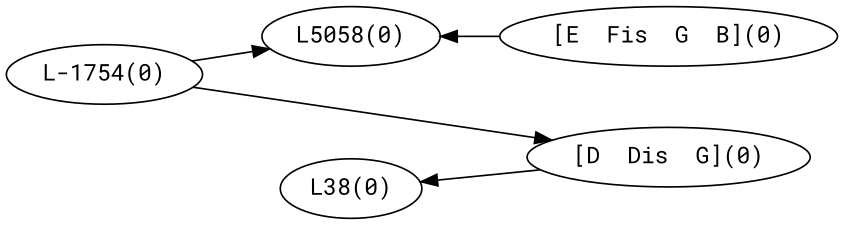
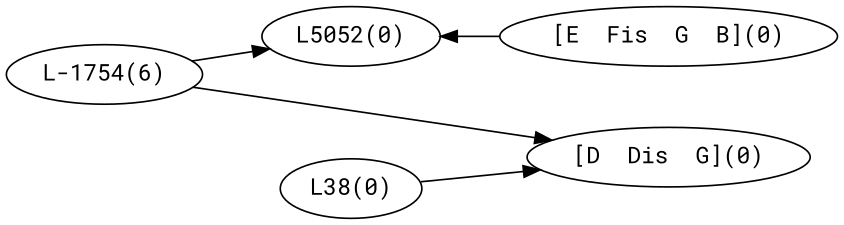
(351, 36) -> (351, 36)
(104, 74) -> (104, 74)
(489, 175) -> (472, 177)
